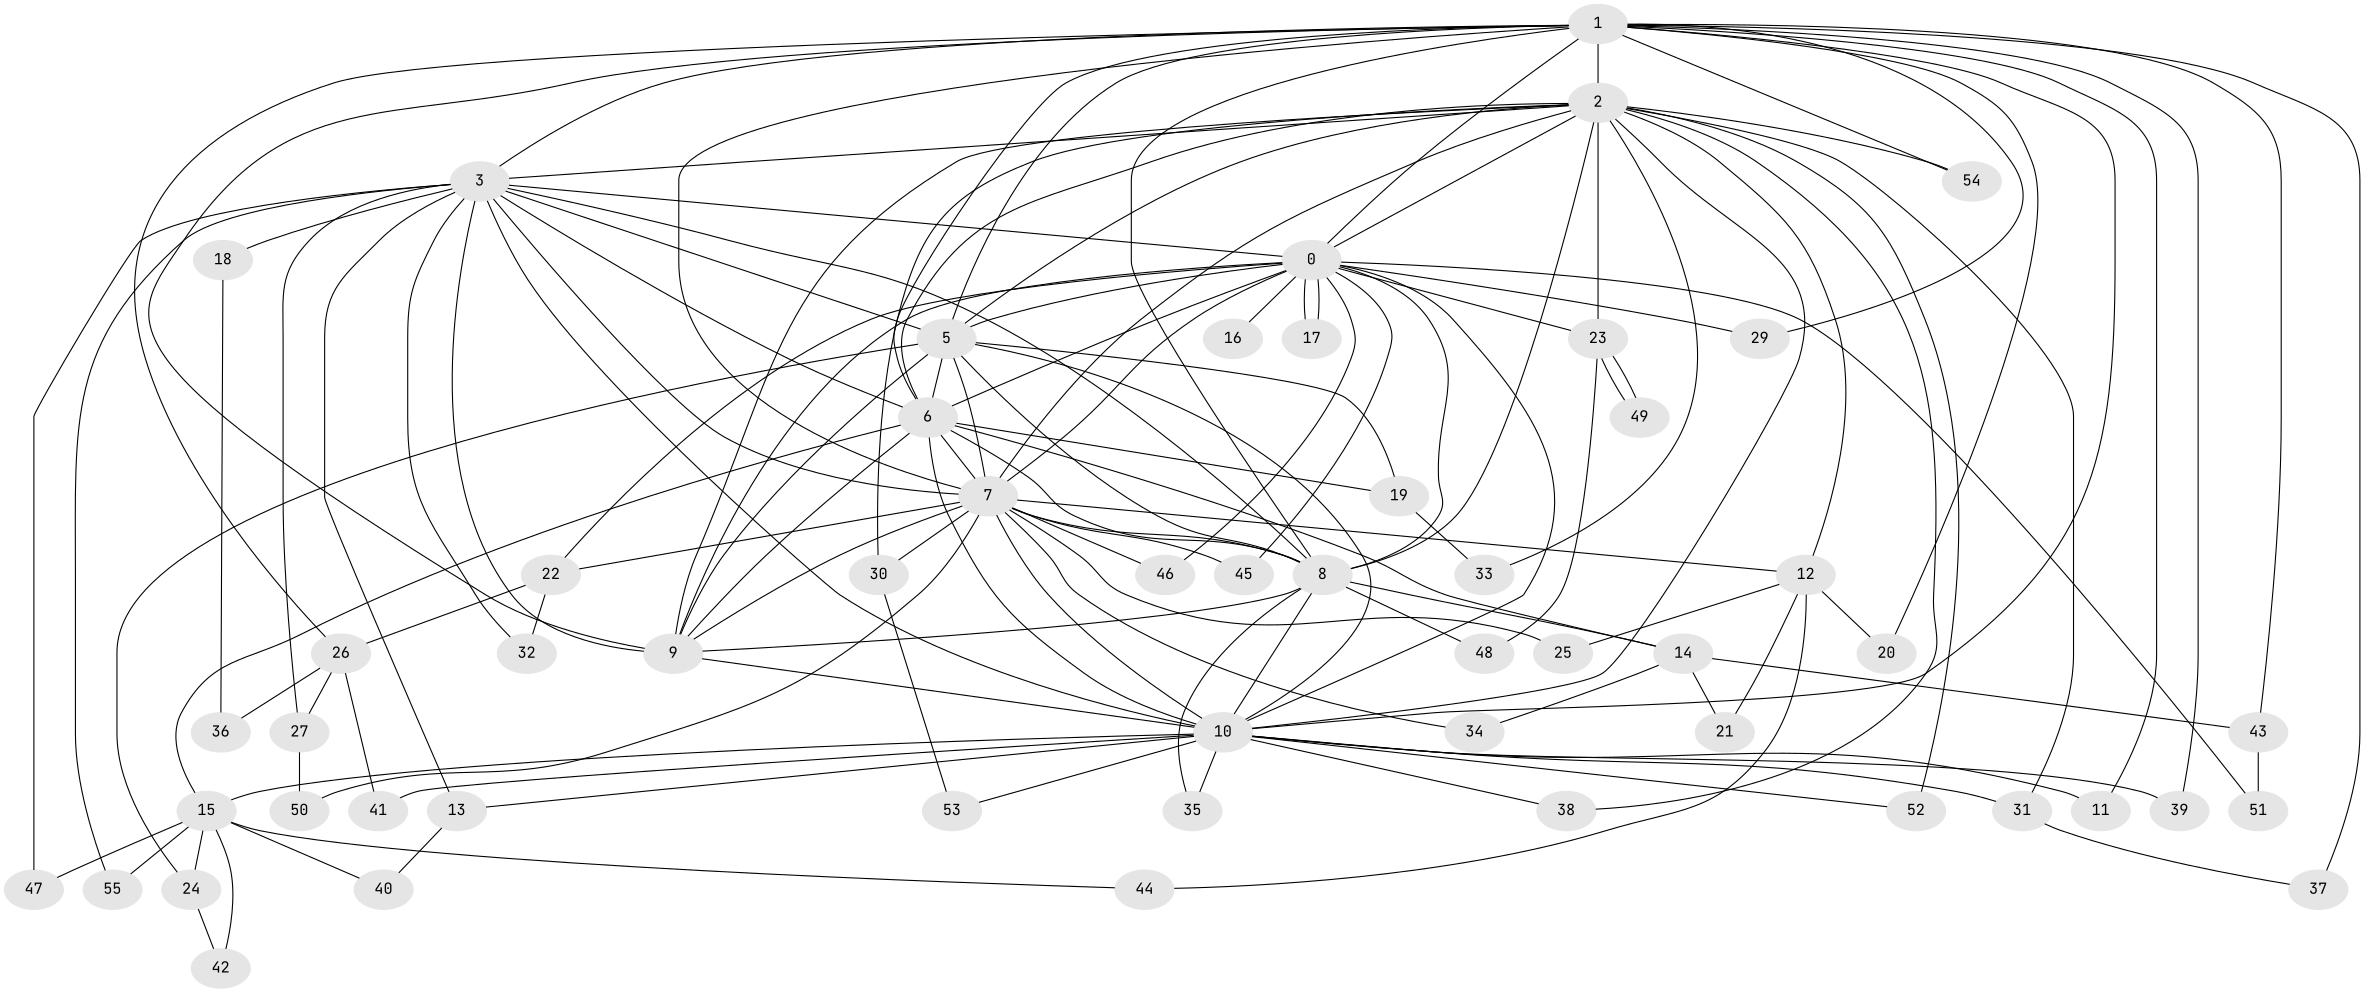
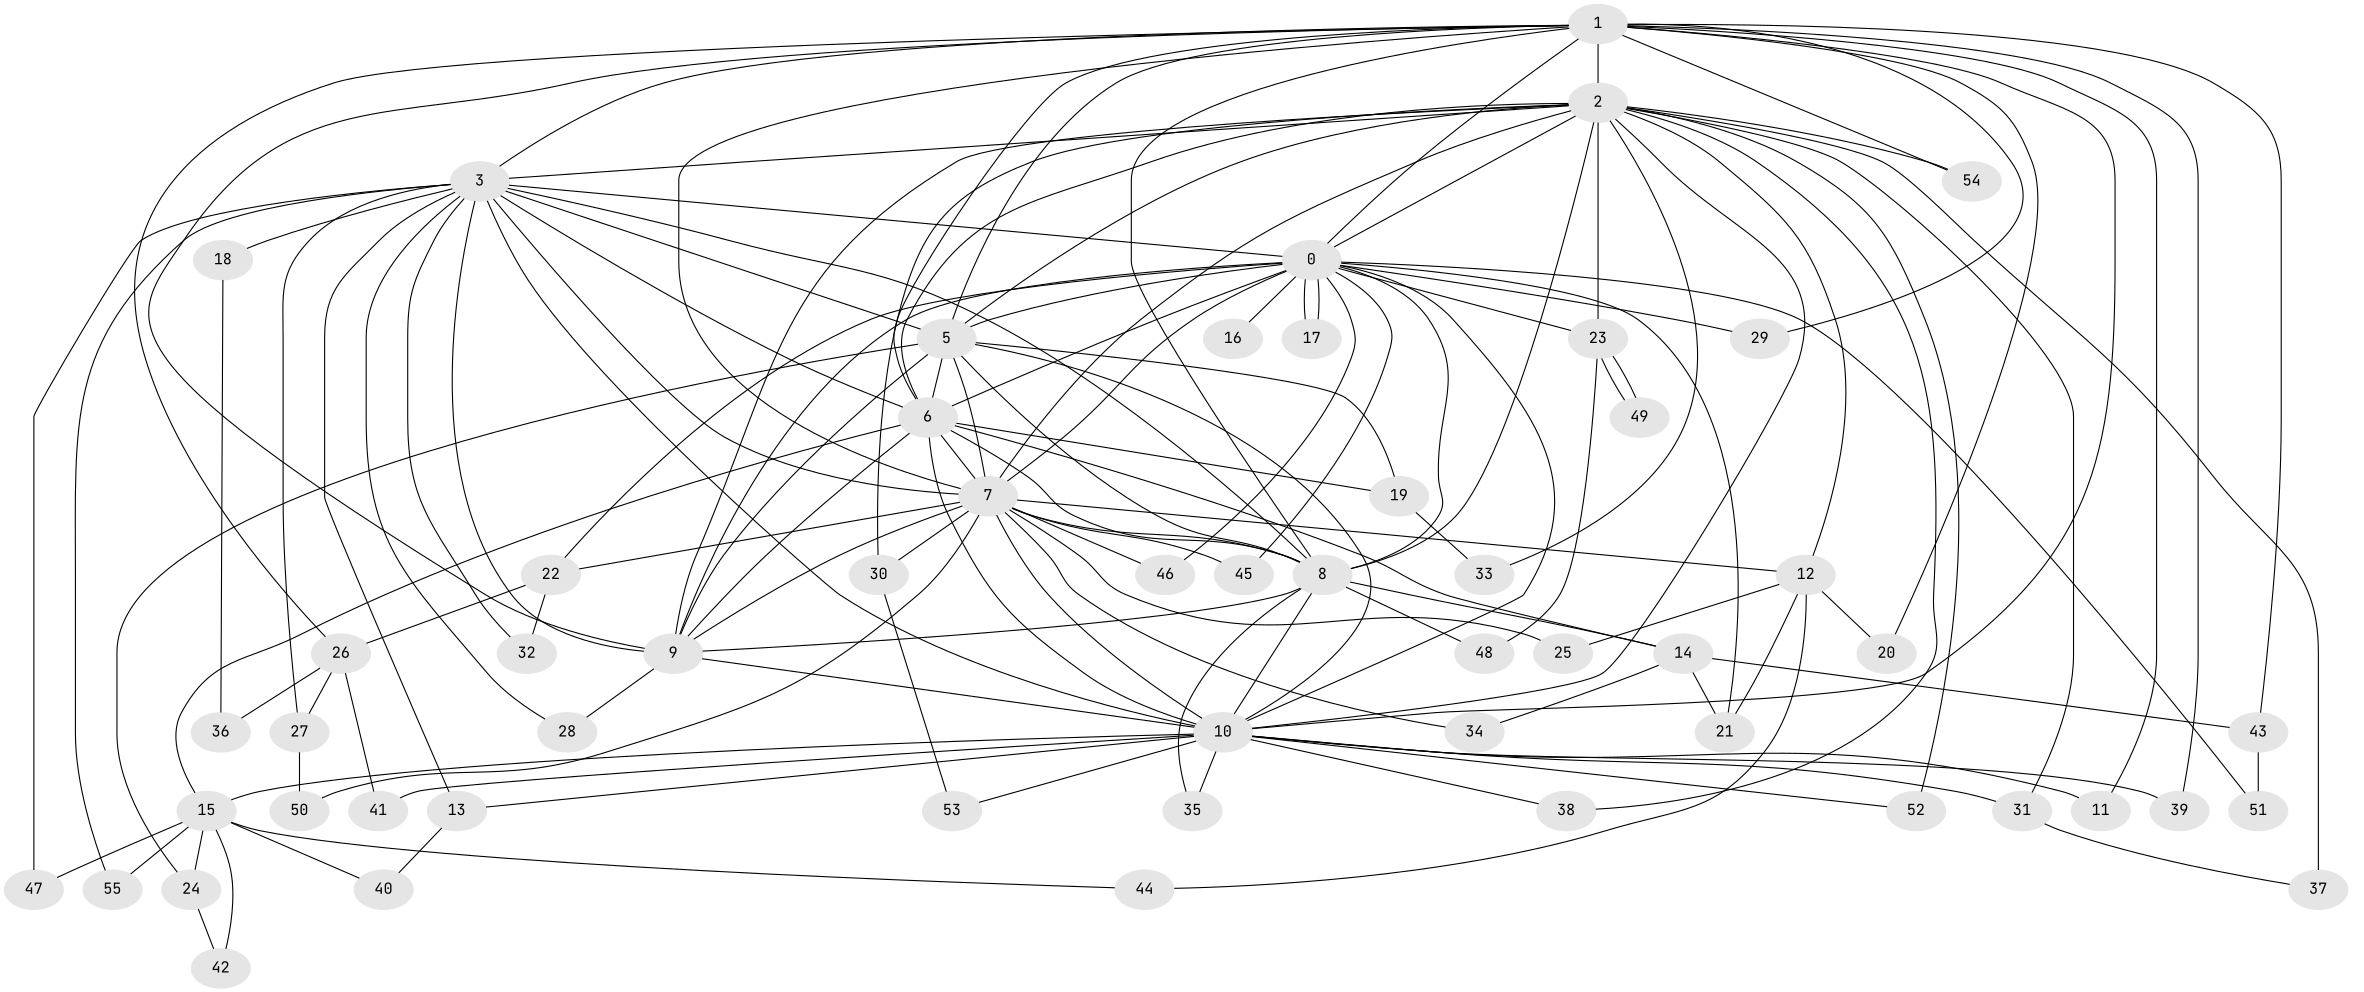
(2348, 137) -> (2096, 348)
none -> (1679, 361)
none -> (567, 732)
